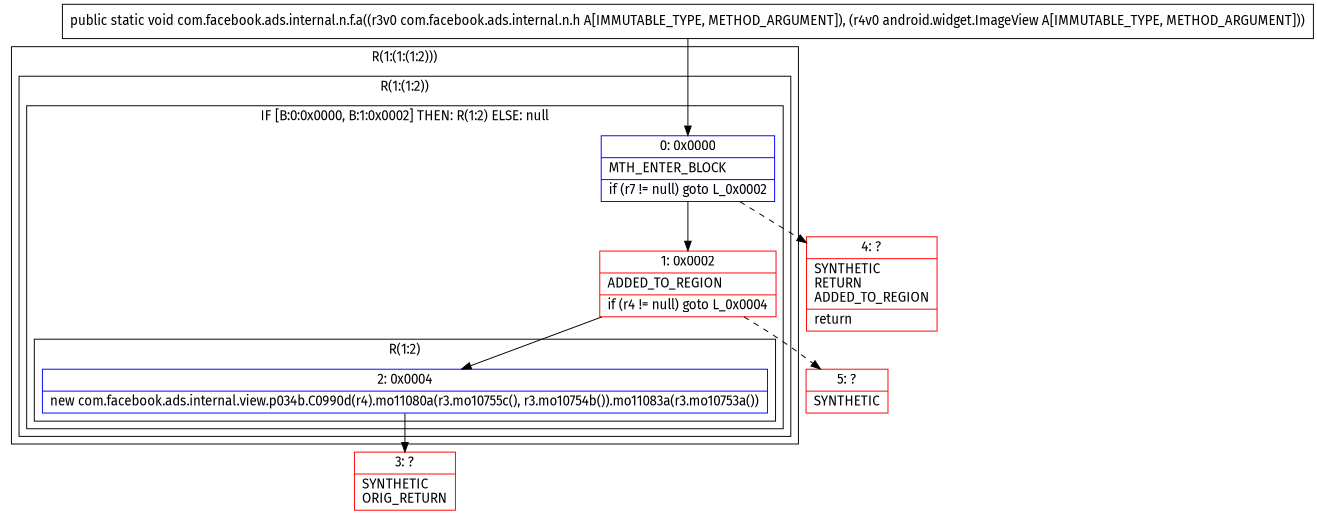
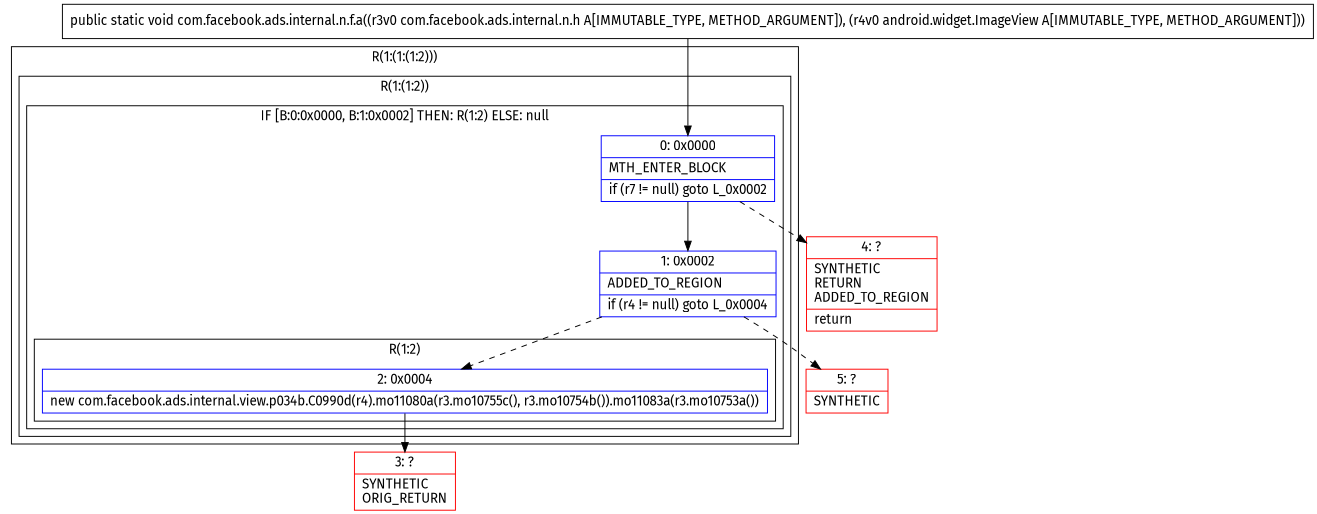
(688, 284) -> (688, 284)
(526, 345) -> (526, 345)
